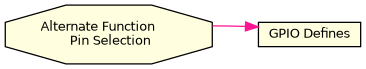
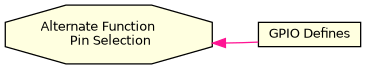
(229, 26) -> (242, 43)
